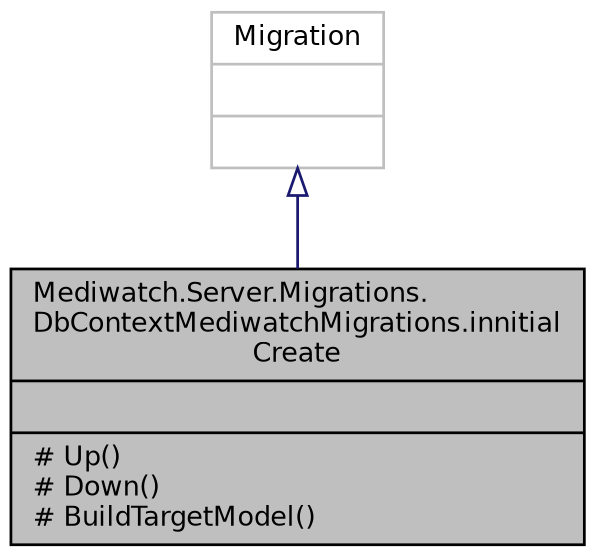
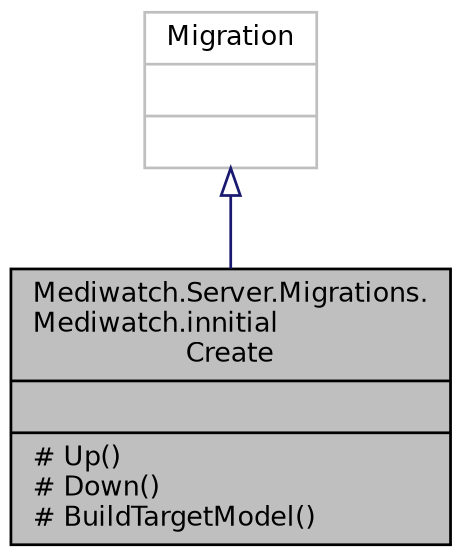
(298, 324) -> (157, 324)
